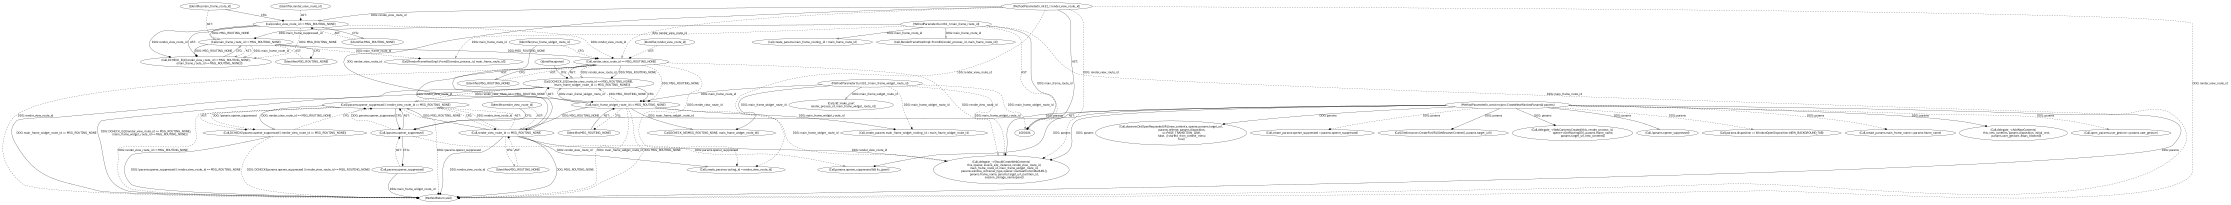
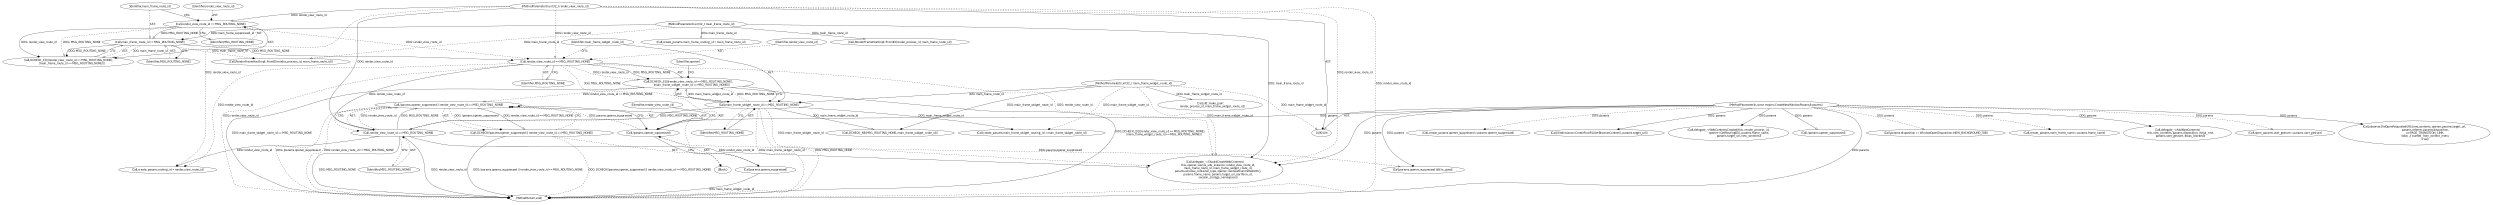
(545, 42) -> (598, 42)
(1022, 83) -> none
none -> (723, 170)
(1948, 194) -> none
